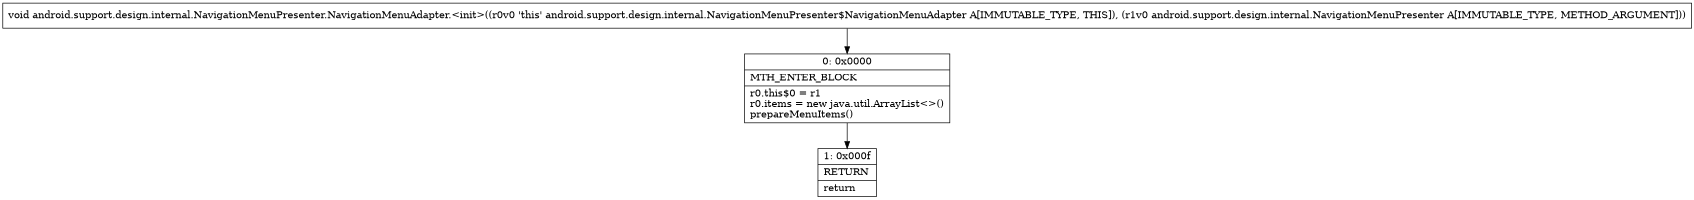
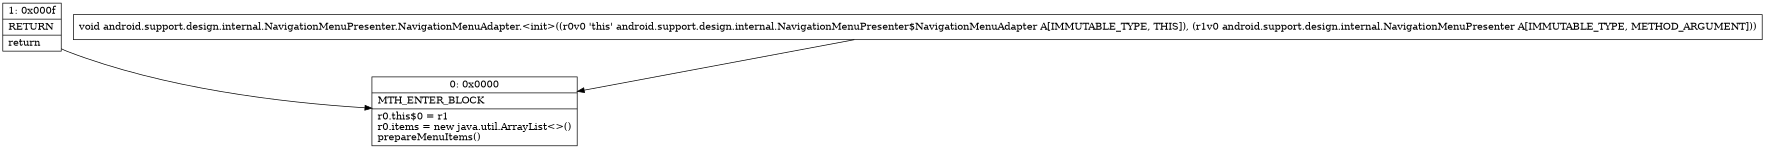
(847, 132) -> (211, 90)
